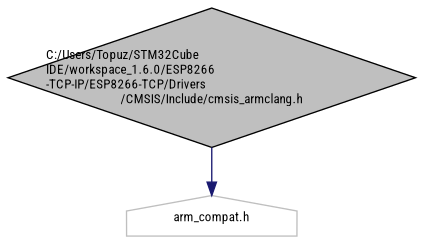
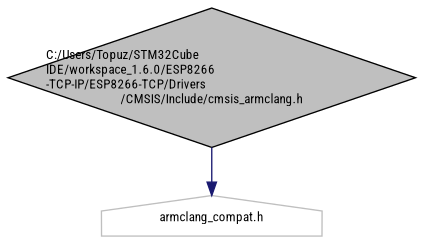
(212, 218) -> (212, 218)
